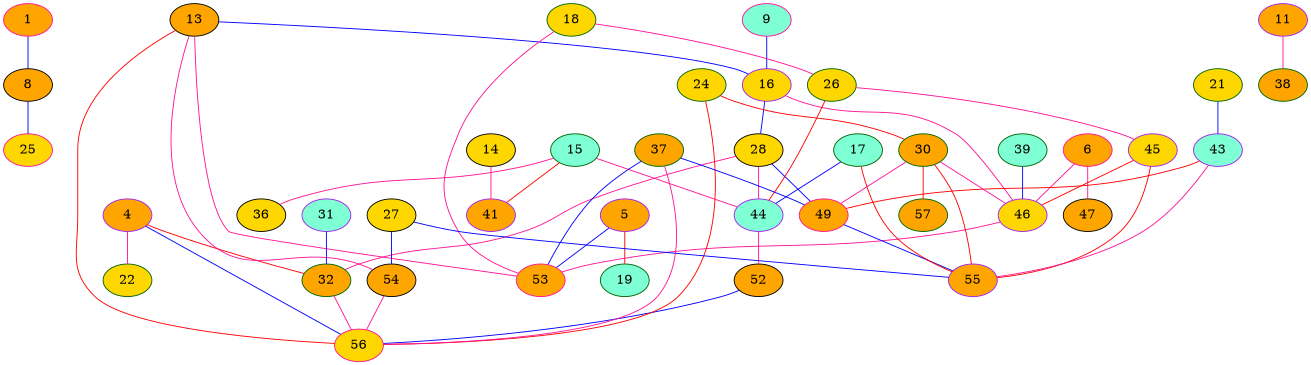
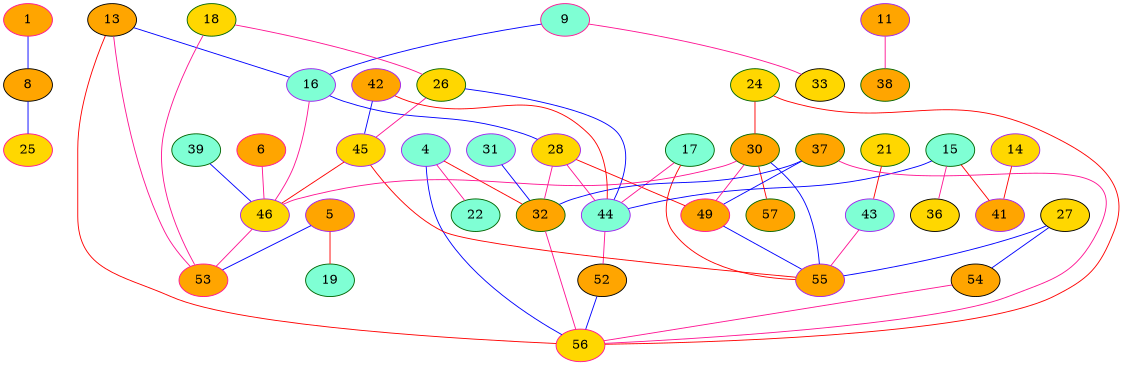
none -> (376, 85)
(767, 85) -> (311, 85)
none -> (820, 85)
(1218, 118) -> (878, 182)
(491, 150) -> (1015, 150)
(759, 150) -> (556, 150)
(799, 152) -> (578, 112)
(663, 181) -> (781, 188)
(491, 183) -> (1008, 182)
(791, 183) -> (617, 177)
(808, 183) -> (660, 174)
(1032, 188) -> none
(584, 208) -> (680, 183)
(960, 212) -> (807, 207)
(127, 215) -> (426, 150)
(1088, 215) -> none
(194, 224) -> none
(127, 280) -> (476, 215)
